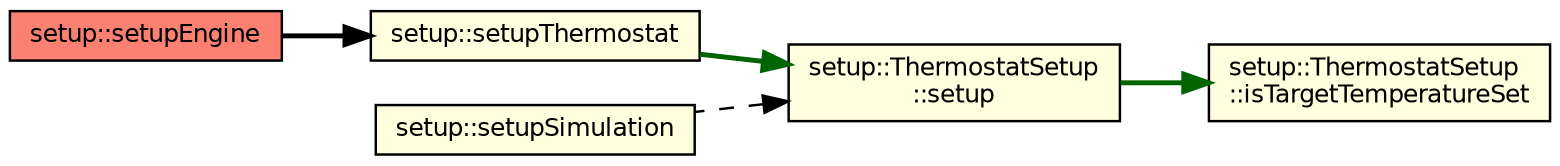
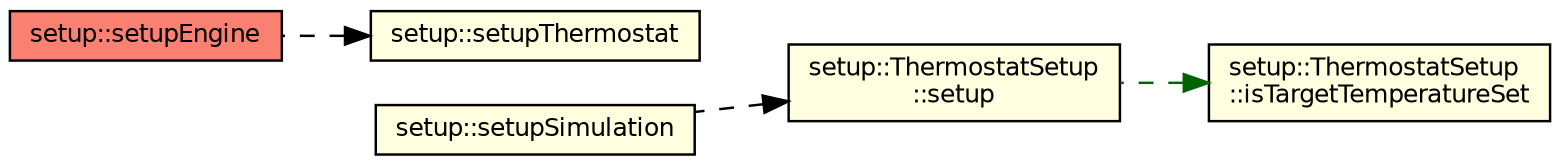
(313, 36) -> (313, 36)
(732, 58) -> none
(1152, 83) -> (1152, 83)
